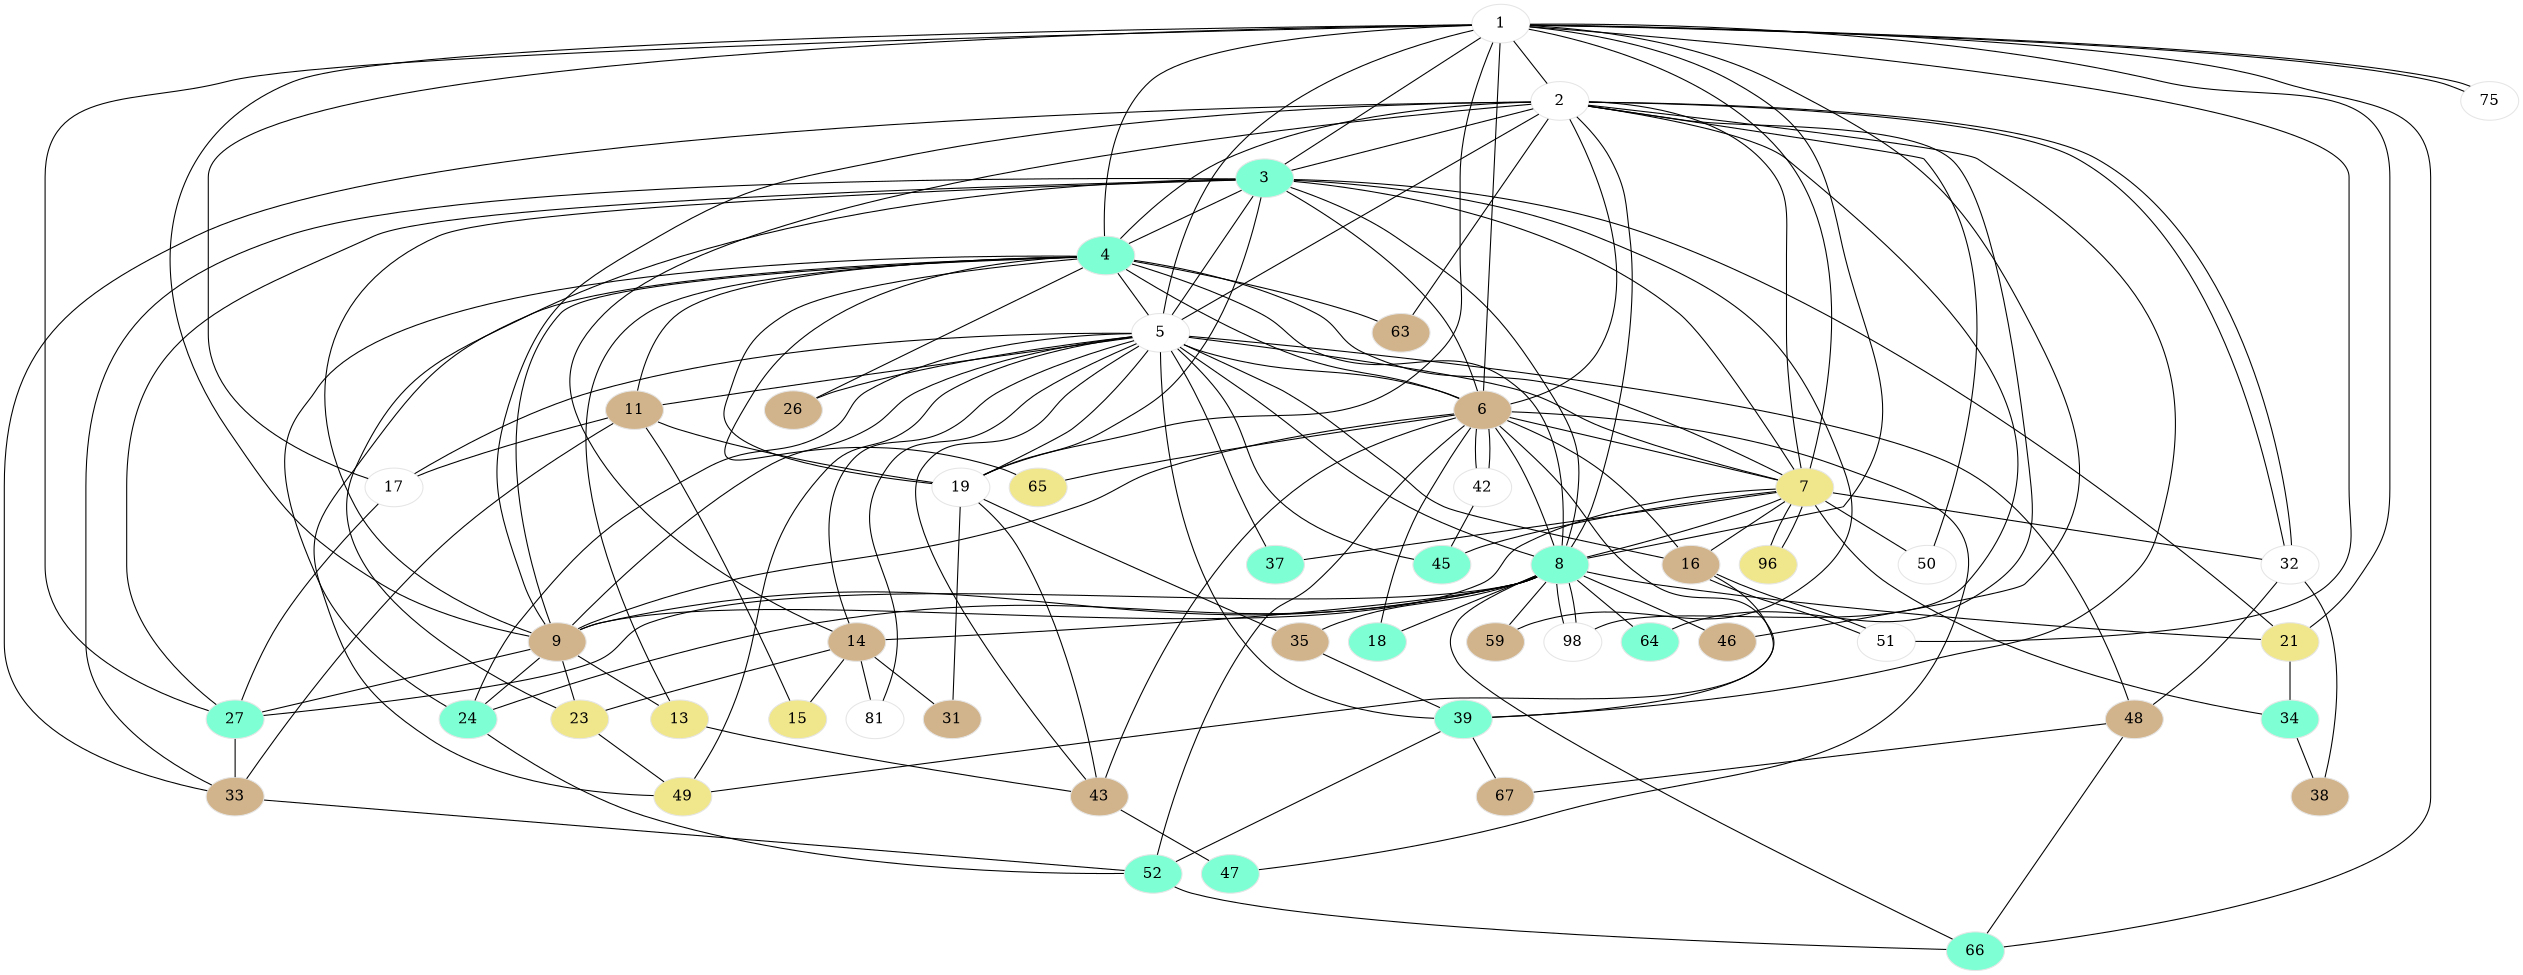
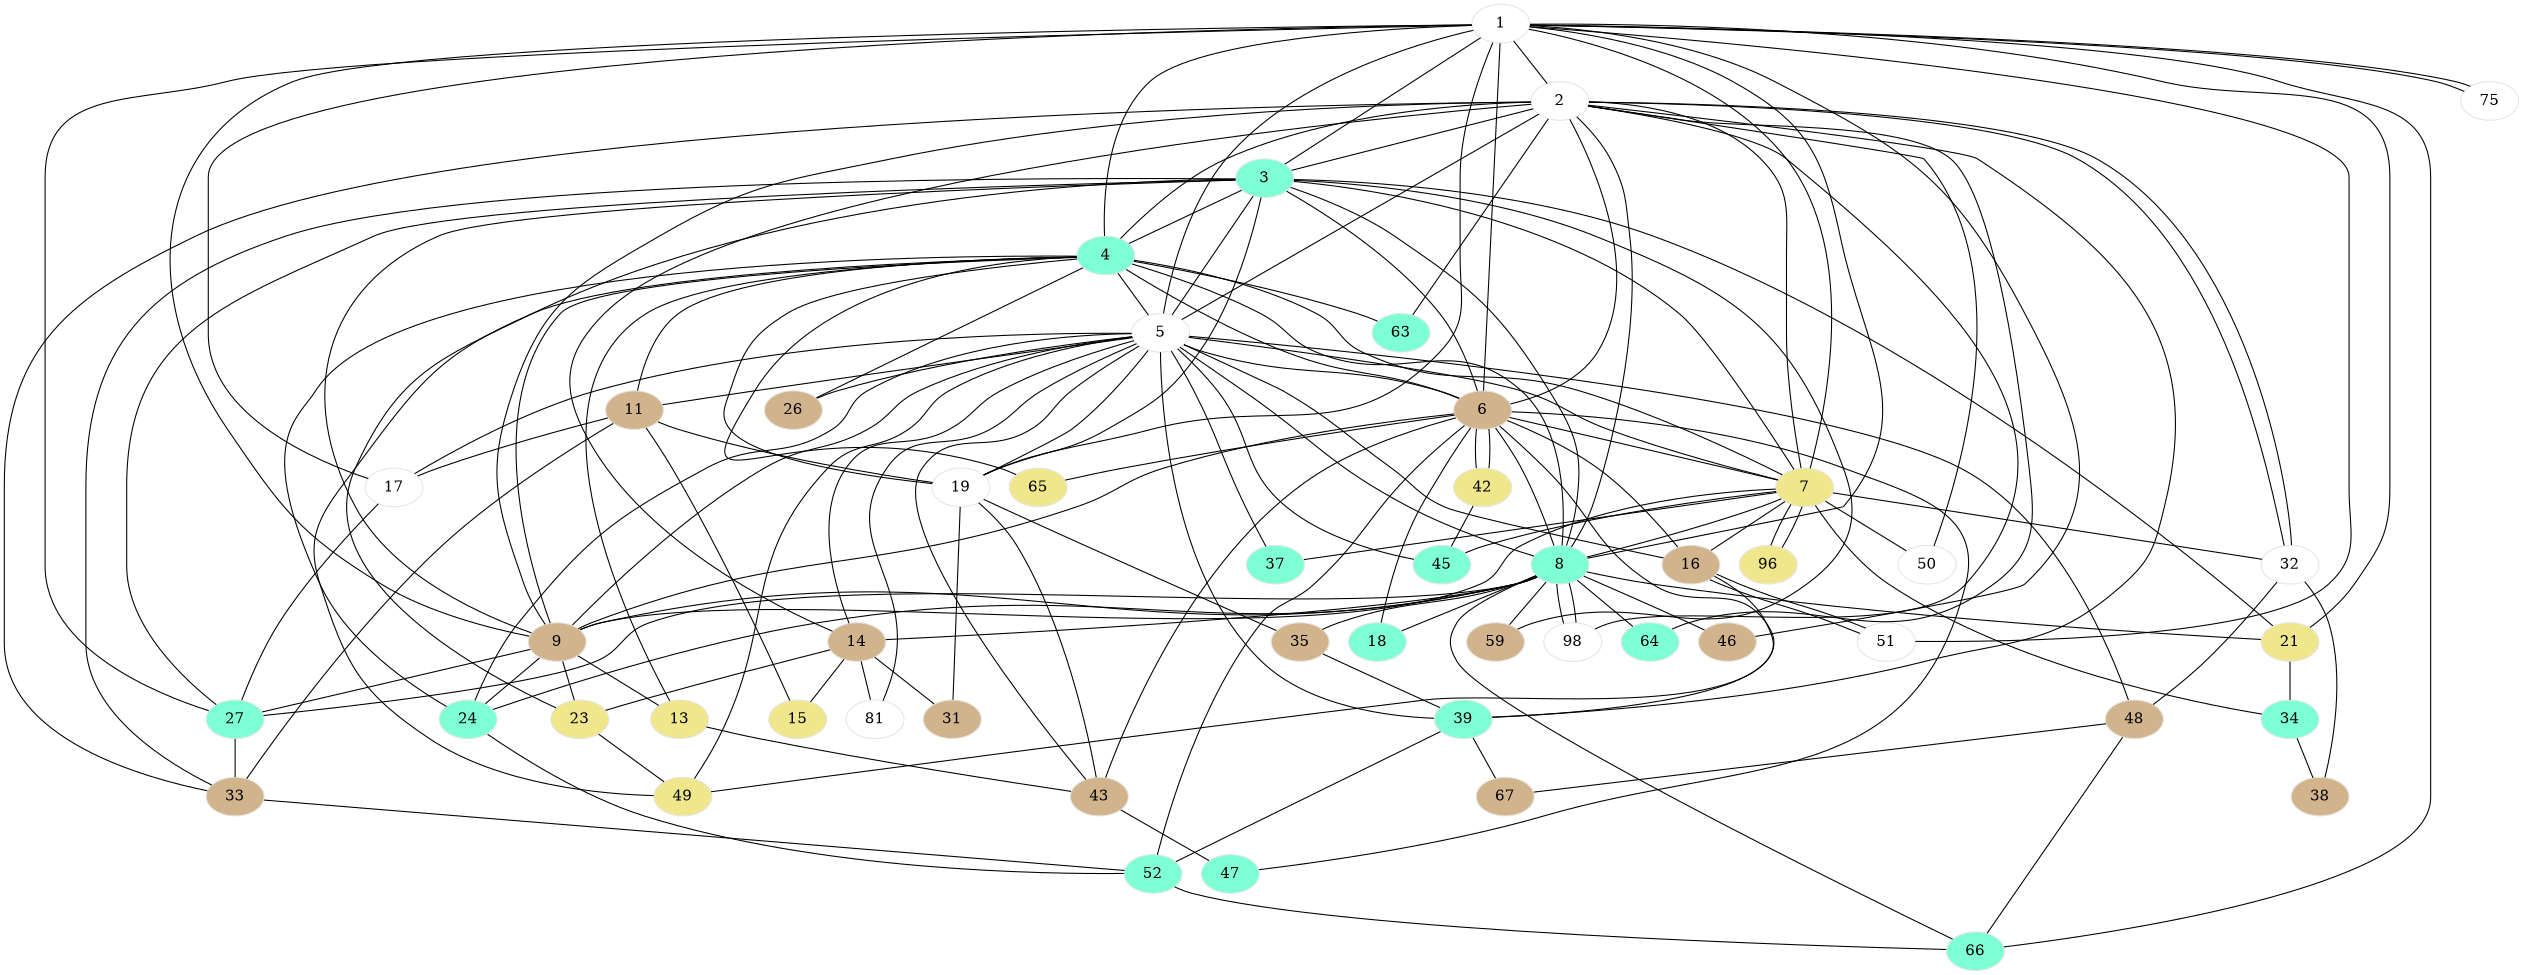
(1401, 333) -> (1401, 333)
(1483, 487) -> (1483, 487)
